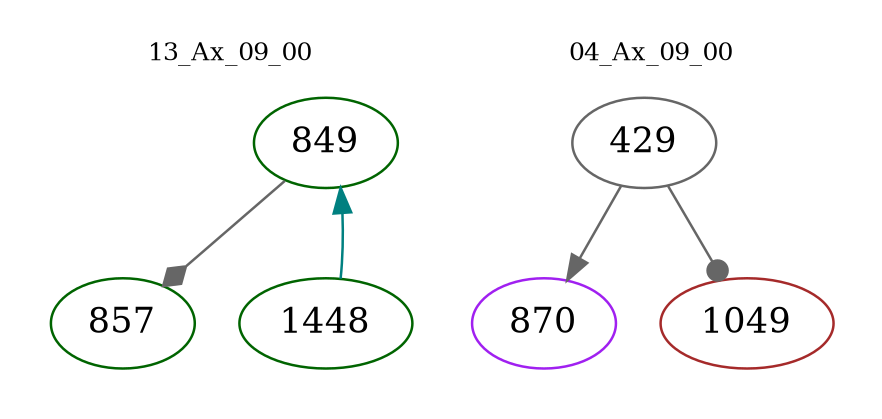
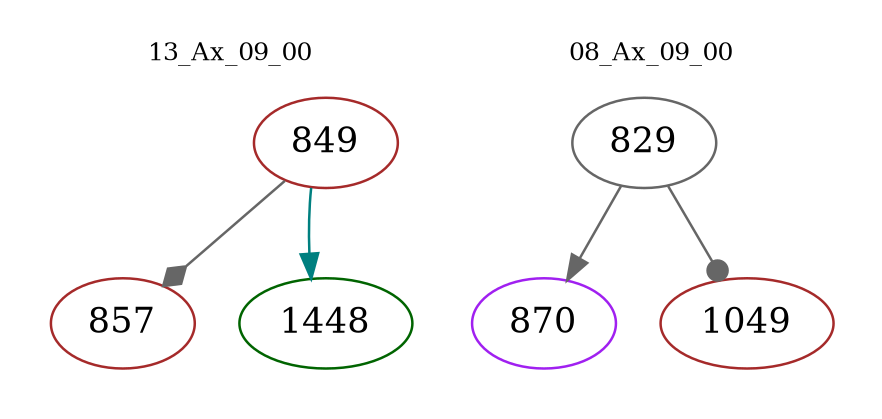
(652, 54) -> (652, 54)
(326, 143) -> (326, 143)
(644, 143) -> (644, 143)
(343, 246) -> (309, 221)
(123, 323) -> (123, 323)
